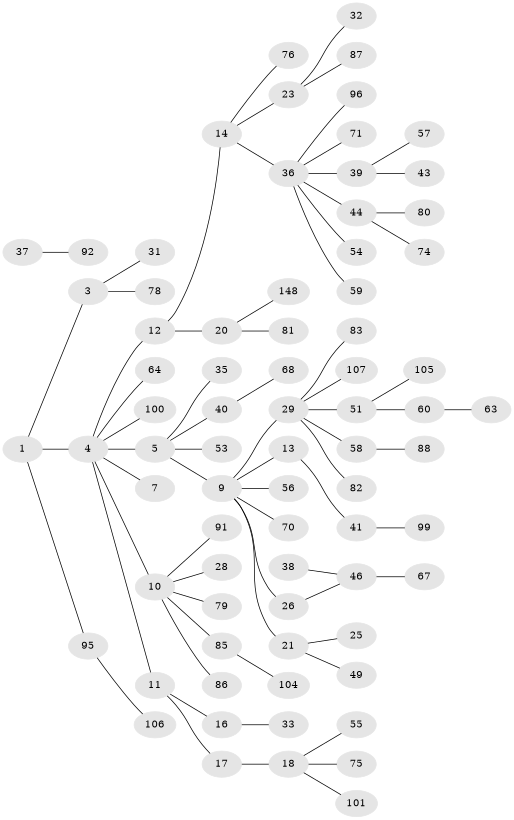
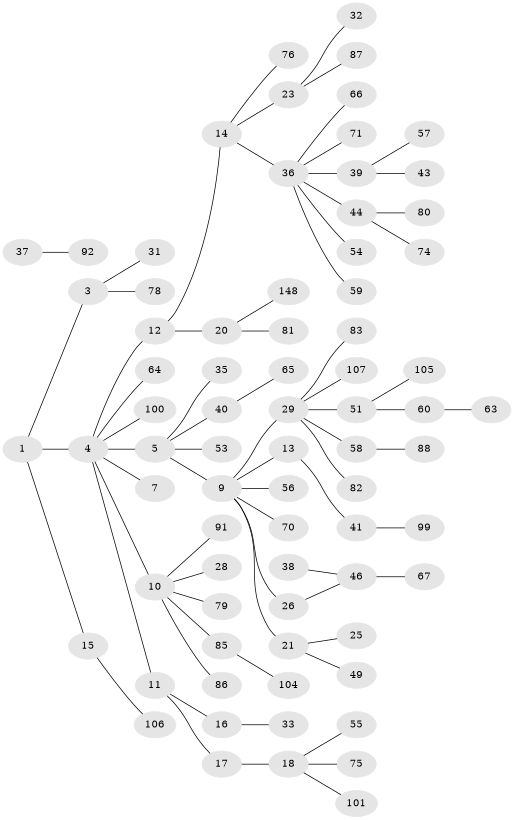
(357, 95) -> (357, 95)
(289, 370) -> (289, 370)
(88, 646) -> (88, 646)
